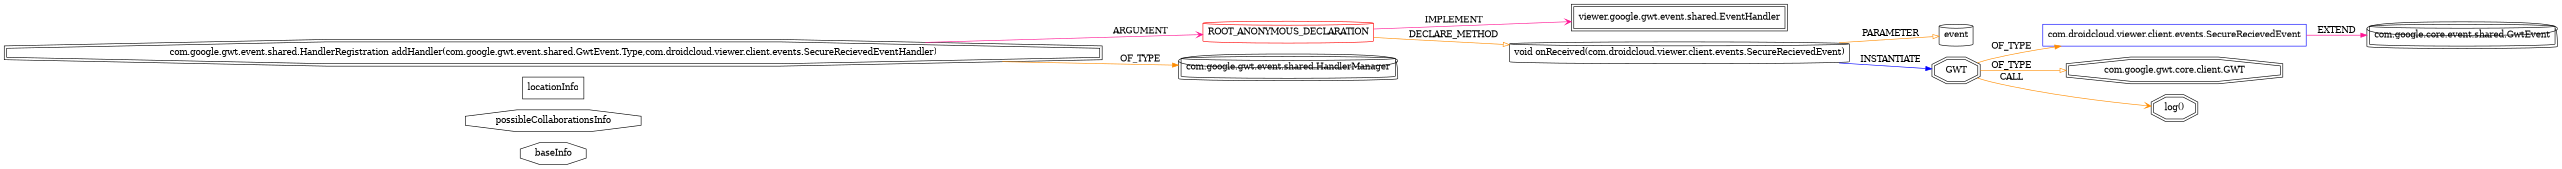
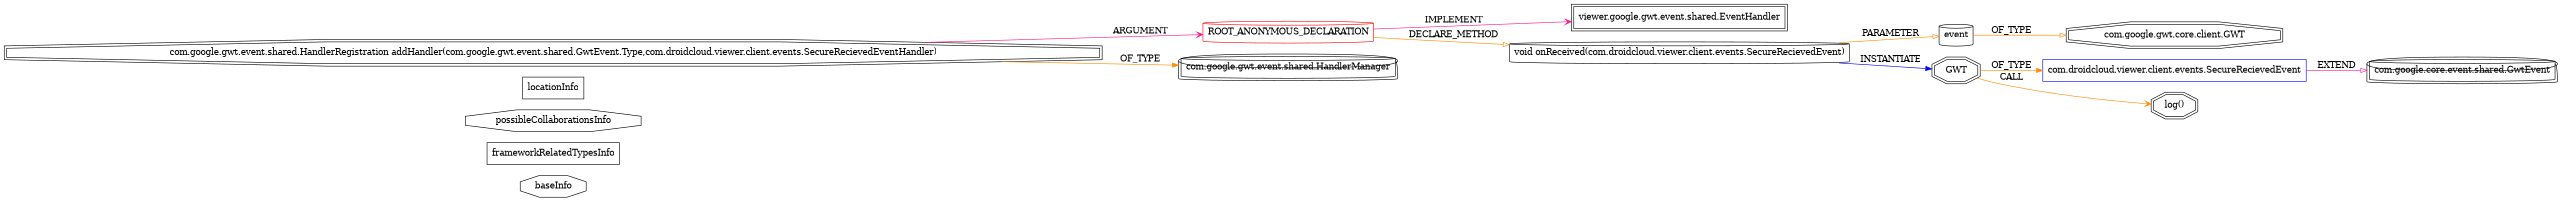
(2334, 35) -> (2334, 70)
(2020, 70) -> (2017, 35)
none -> (553, 154)
